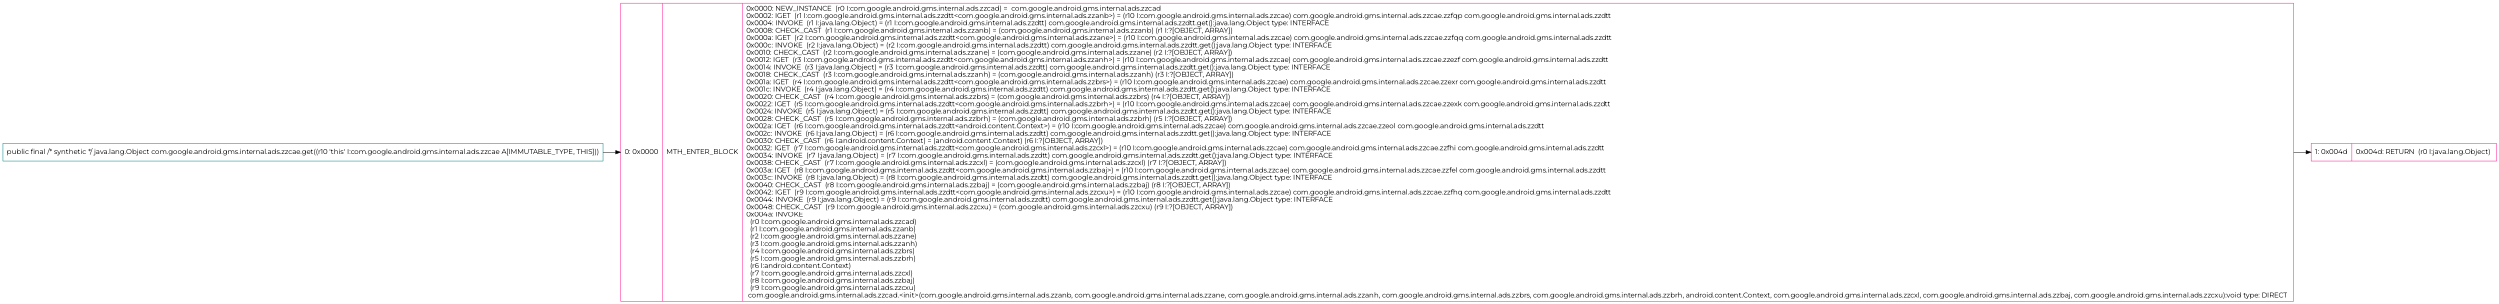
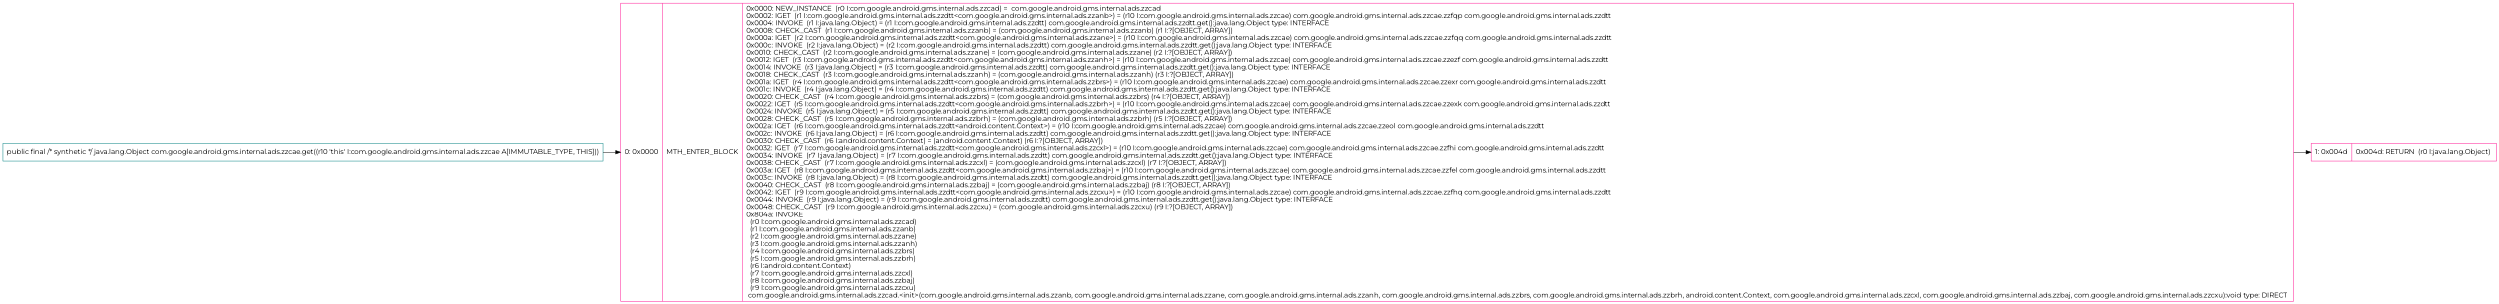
(777, 214) -> (777, 214)
